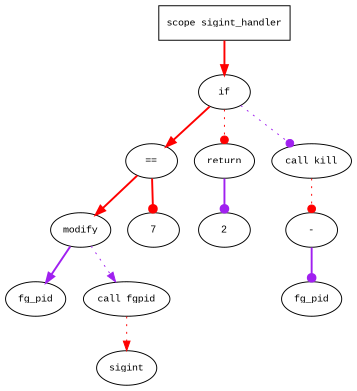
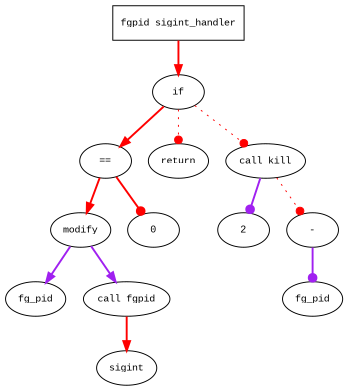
(224, 23) -> (178, 23)
(264, 123) -> (218, 123)
(224, 192) -> (256, 192)
(154, 230) -> (154, 230)
(101, 260) -> (101, 260)
(127, 329) -> (127, 329)
